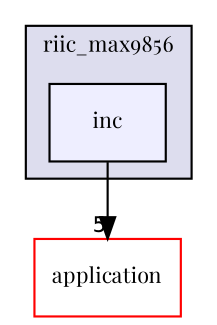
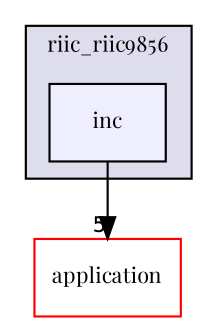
(109, 46) -> (109, 46)
